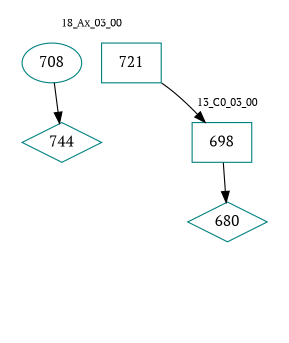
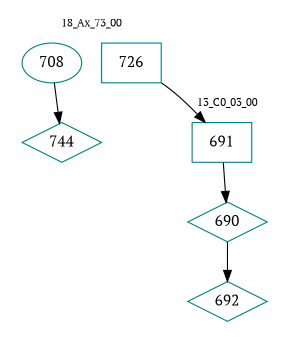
(92, 24) -> (92, 24)
(131, 63) -> (131, 63)
(222, 142) -> (222, 142)
(227, 222) -> (227, 222)
none -> (227, 301)
